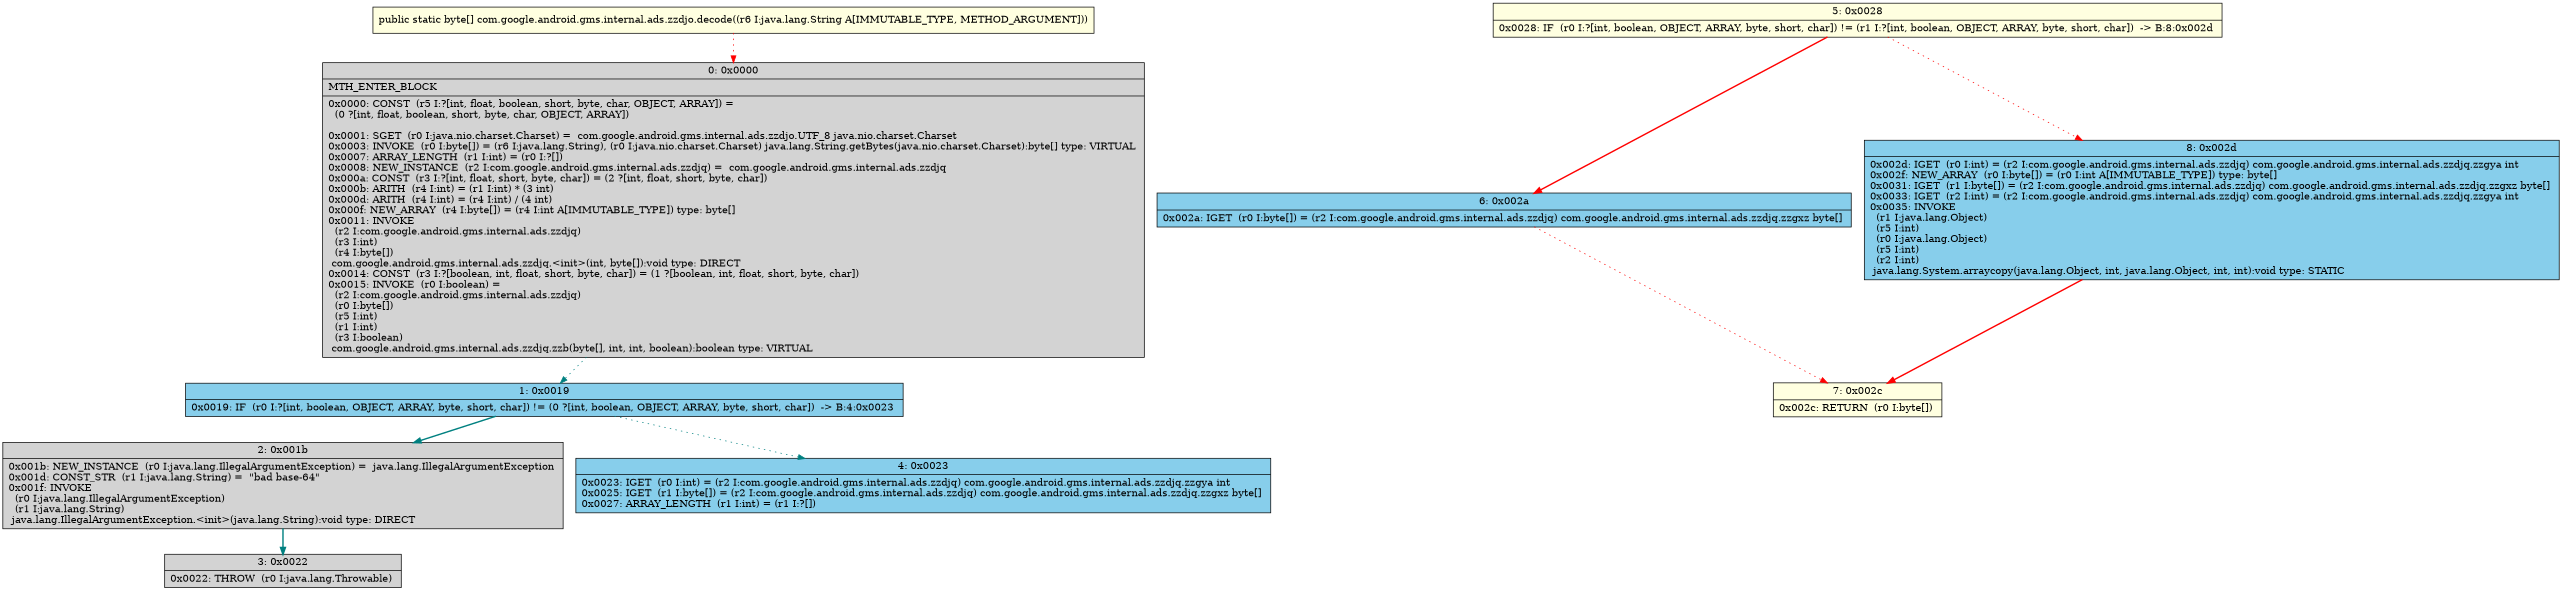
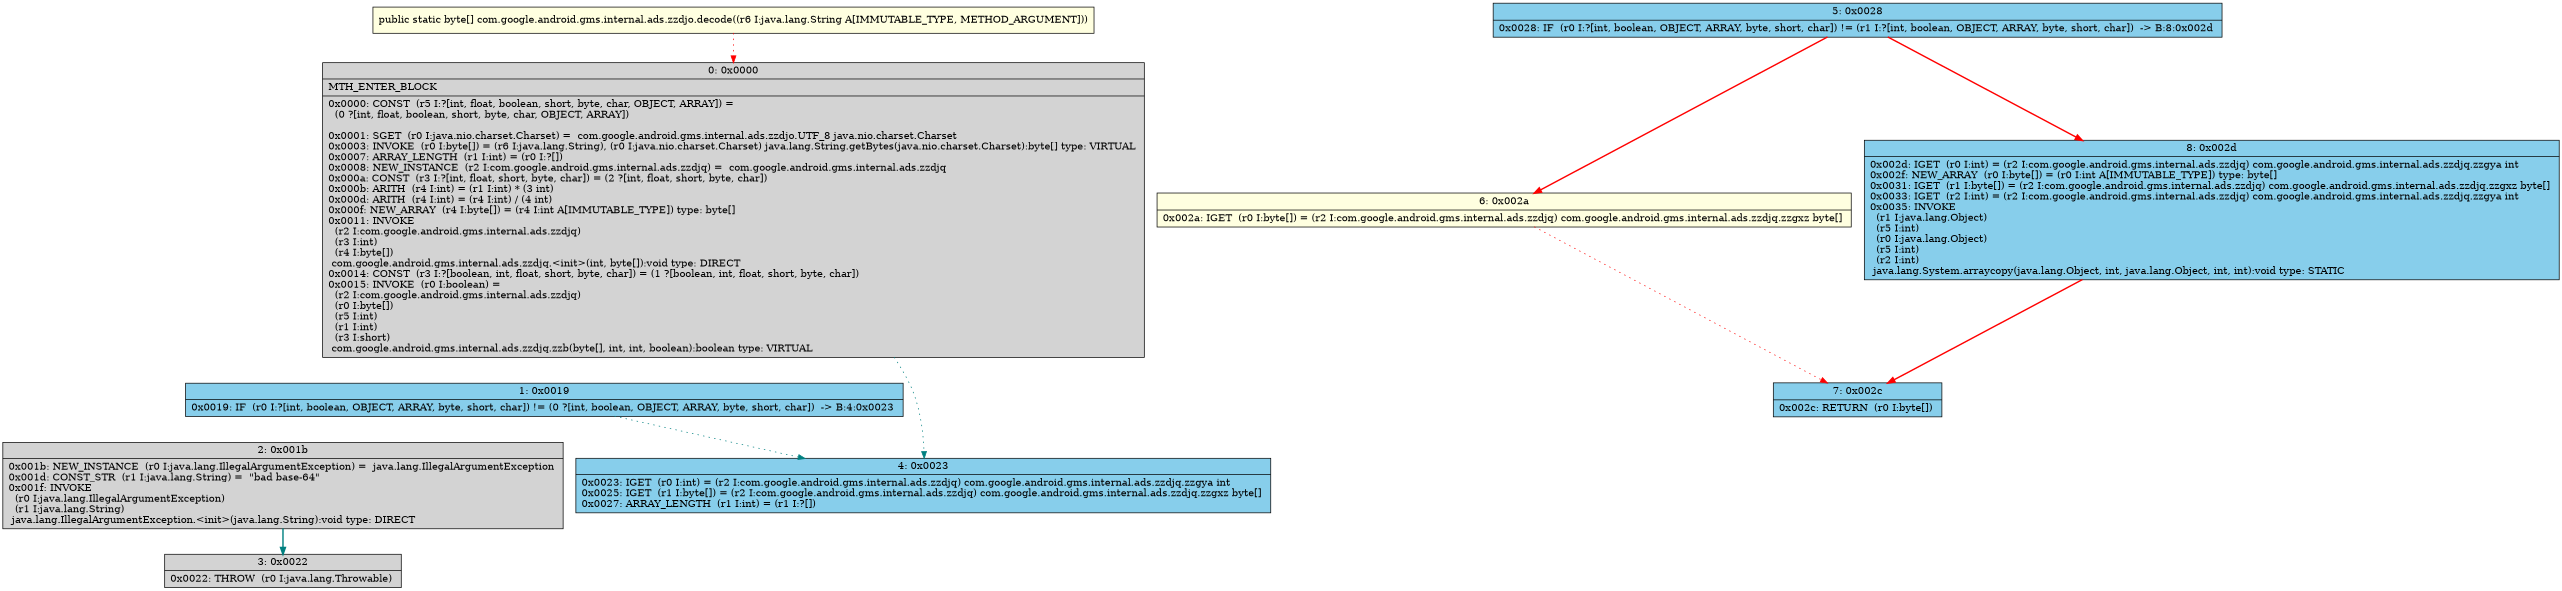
(1858, 20) -> (1858, 20)
(1982, 87) -> (1982, 87)
(1504, 210) -> (1504, 210)
(366, 338) -> (359, 338)
(576, 368) -> (916, 402)
(1858, 400) -> (1858, 400)
(458, 428) -> none
